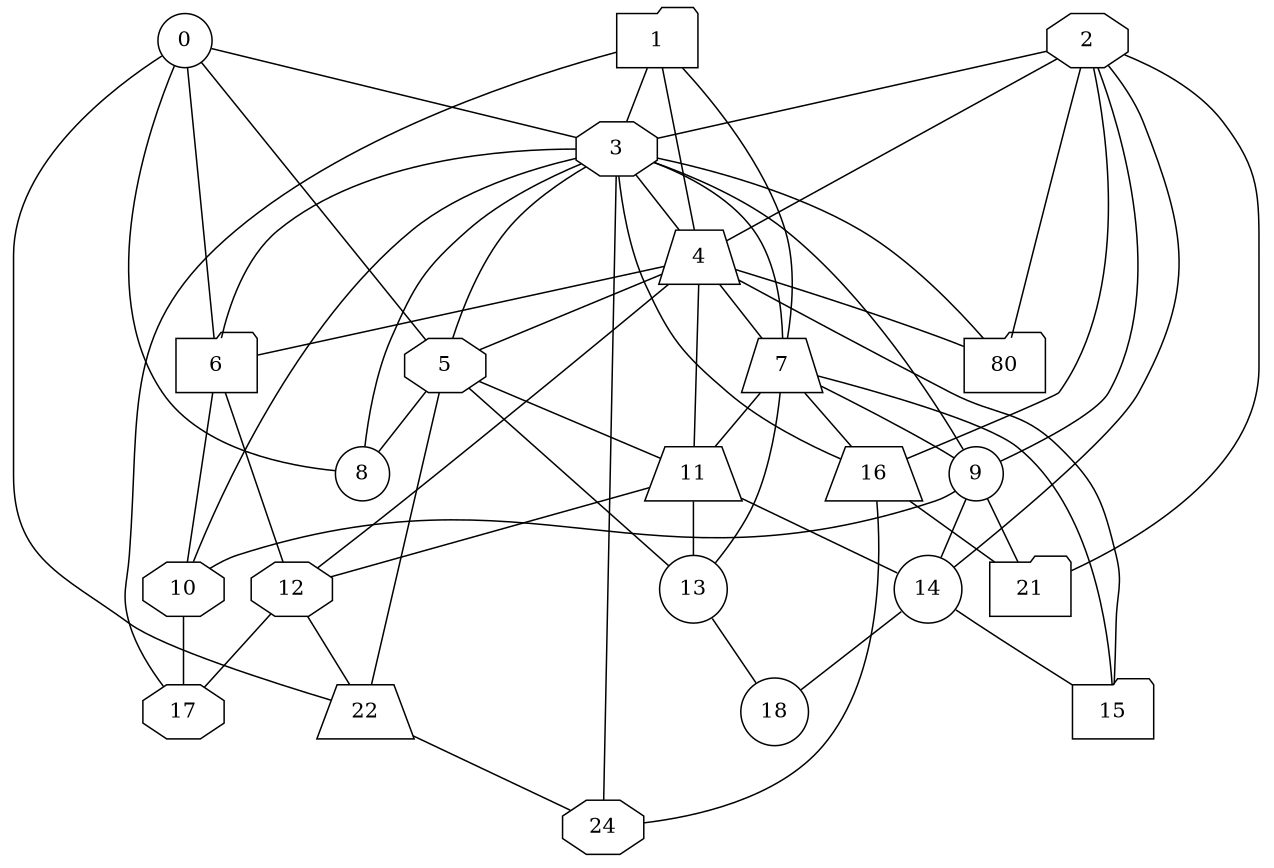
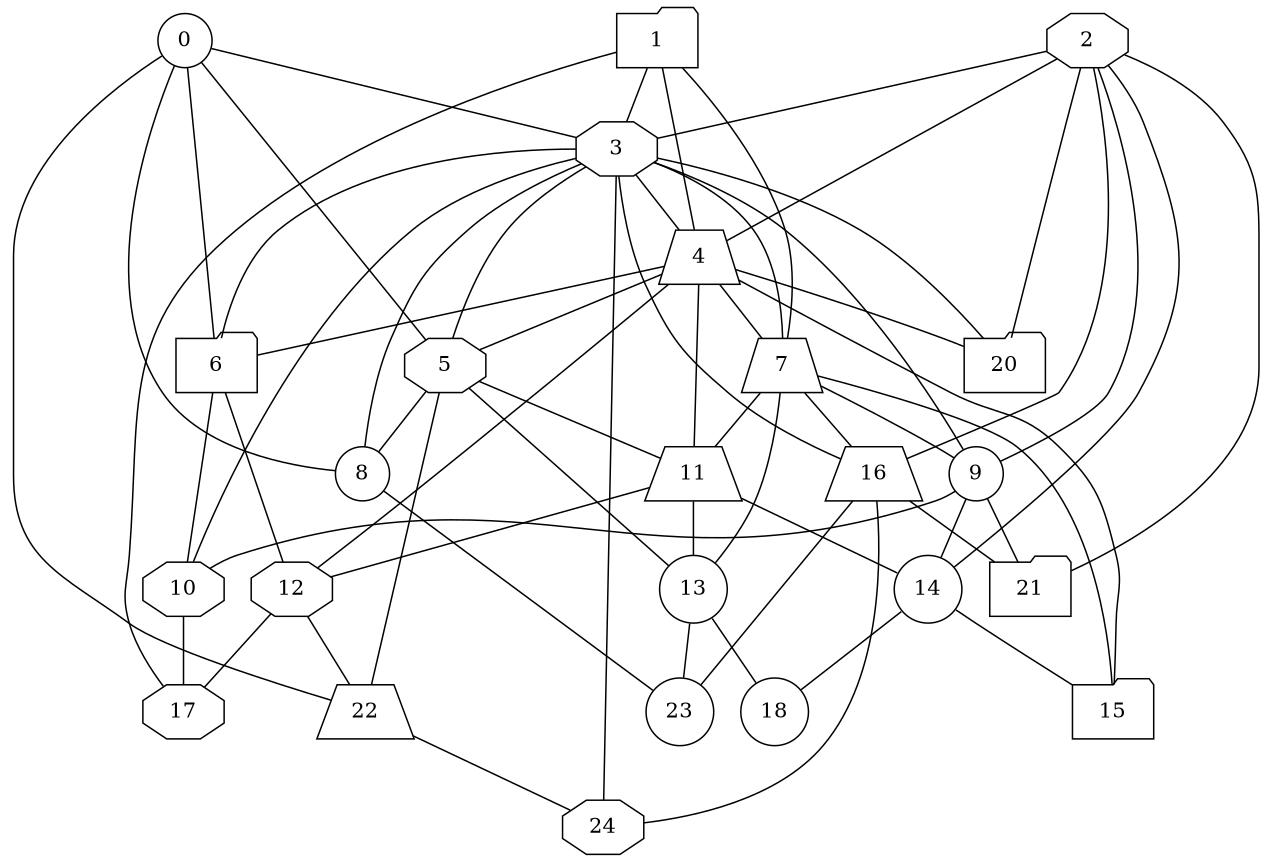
(1005, 366) -> (1005, 366)
none -> (680, 712)
